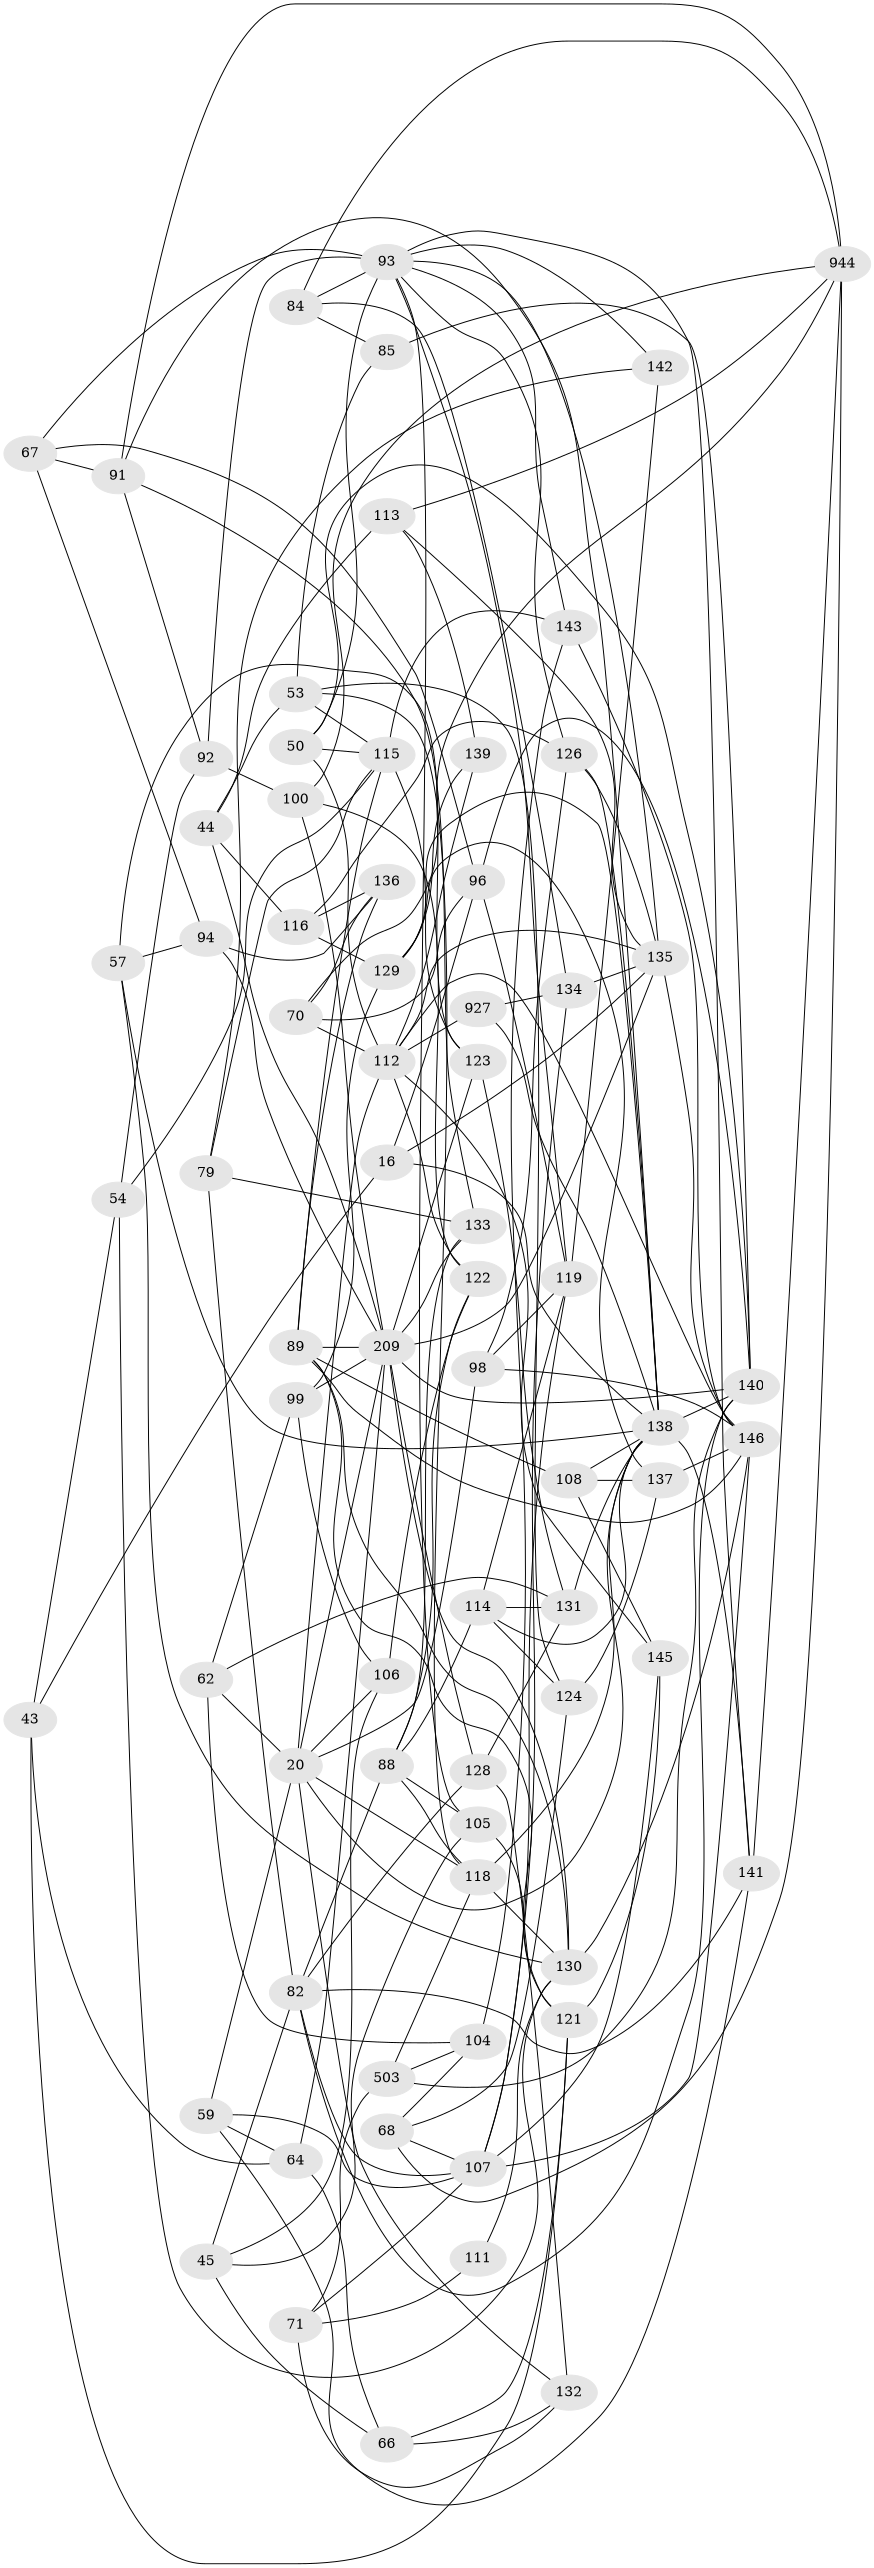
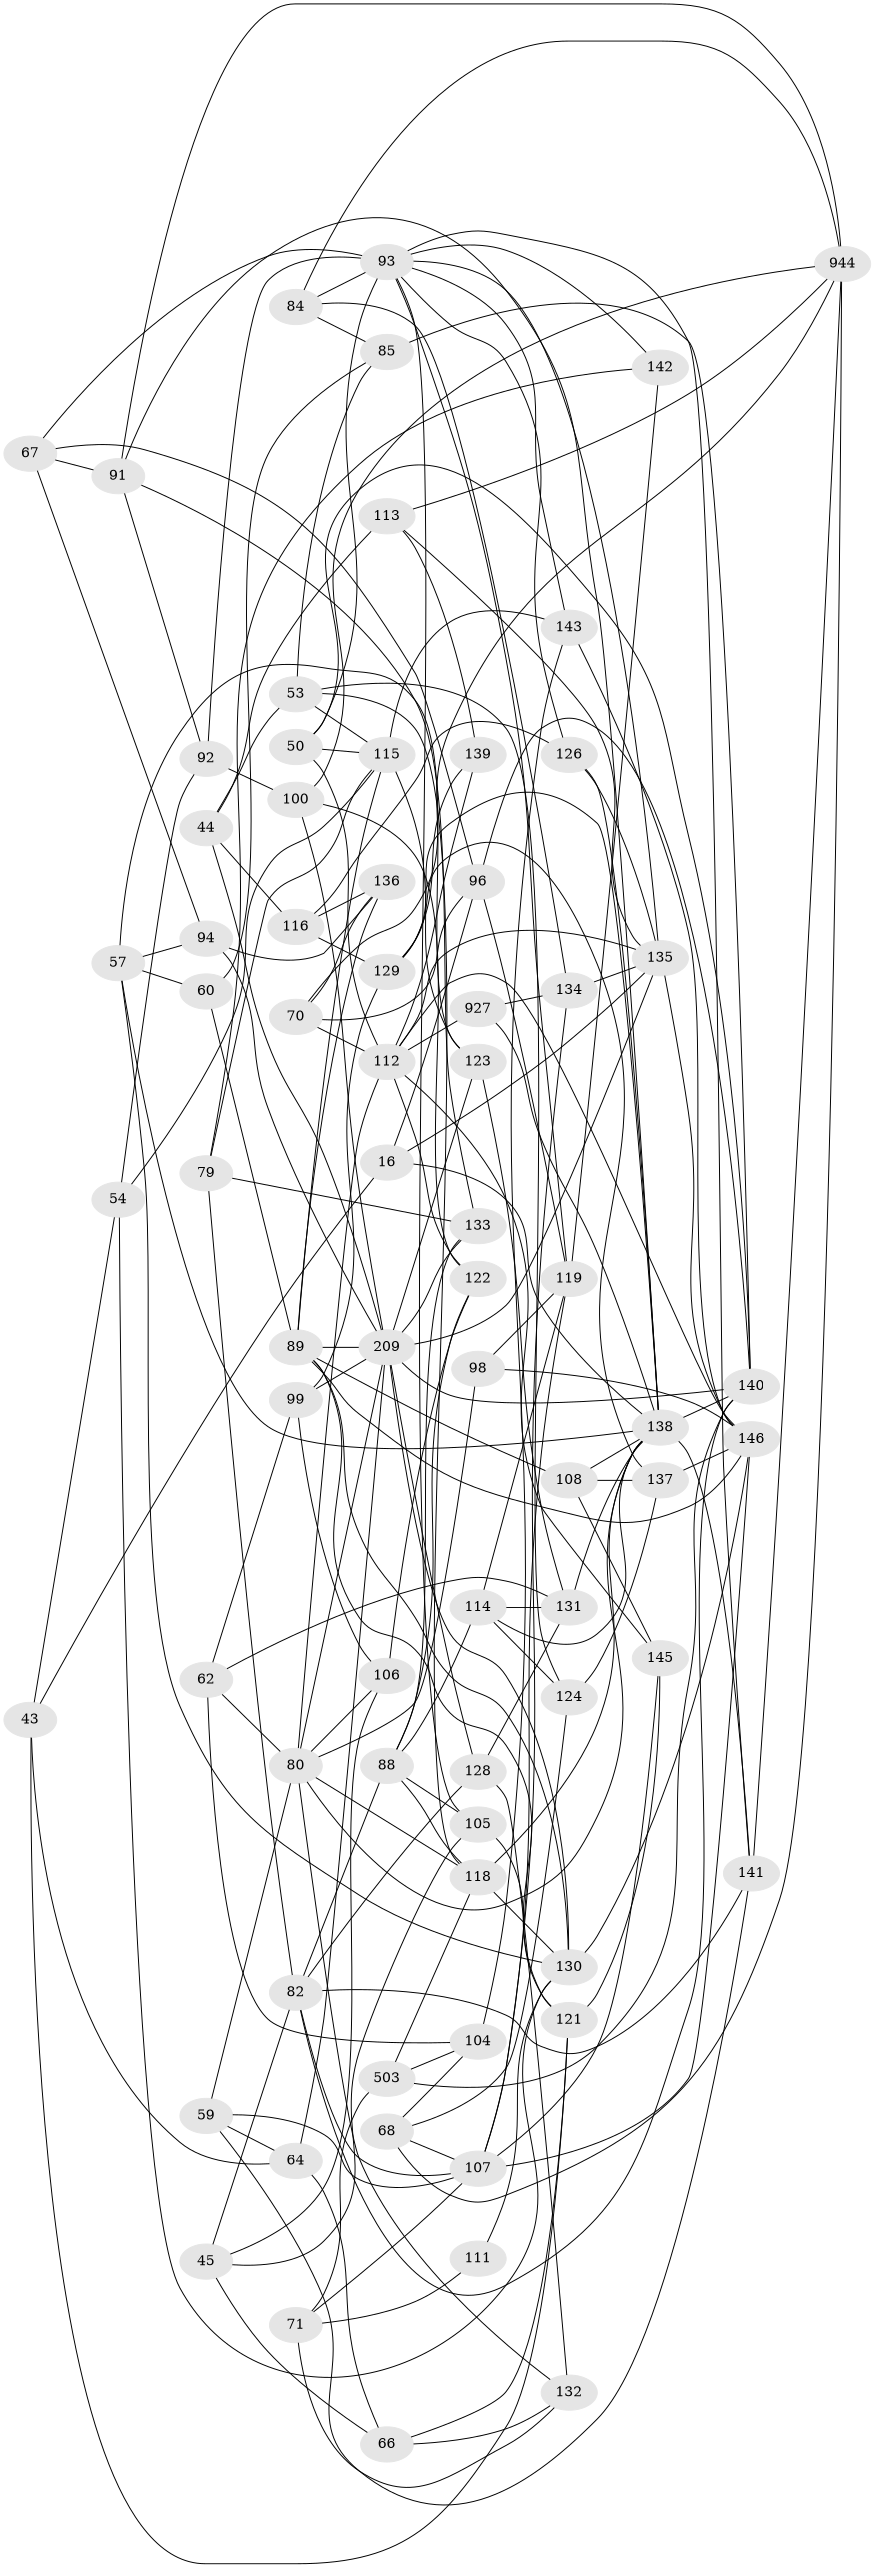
none -> (206, 991)
(531, 1138) -> none
(296, 1766) -> (296, 1766)
